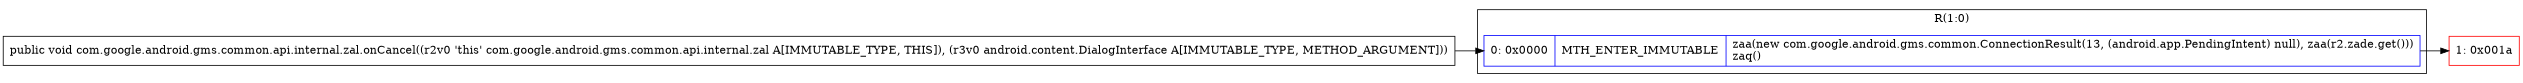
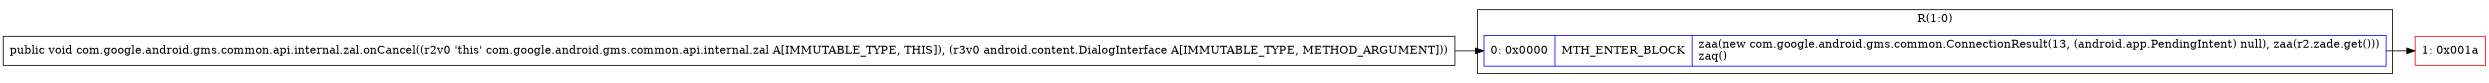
(1641, 50) -> (1624, 50)
